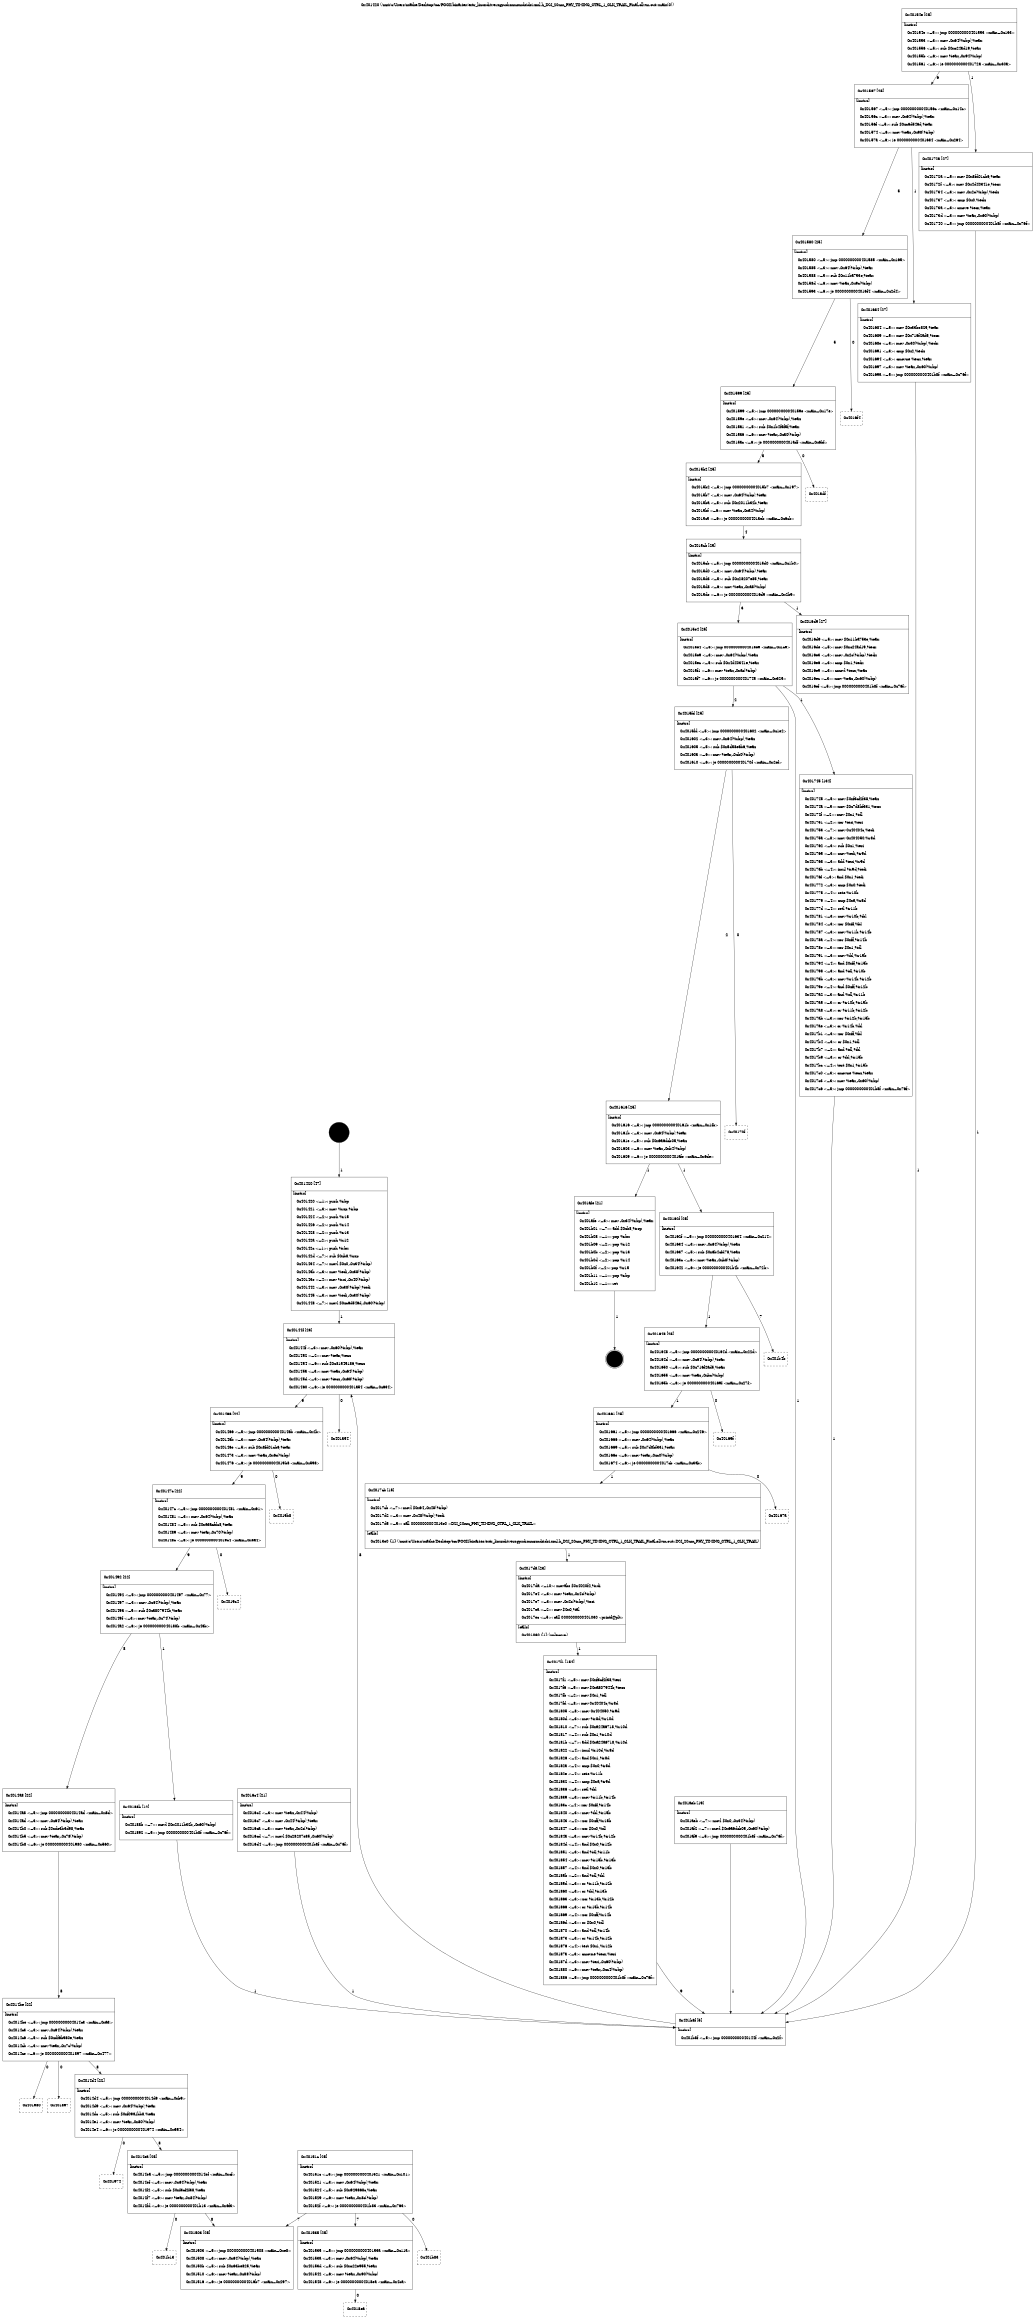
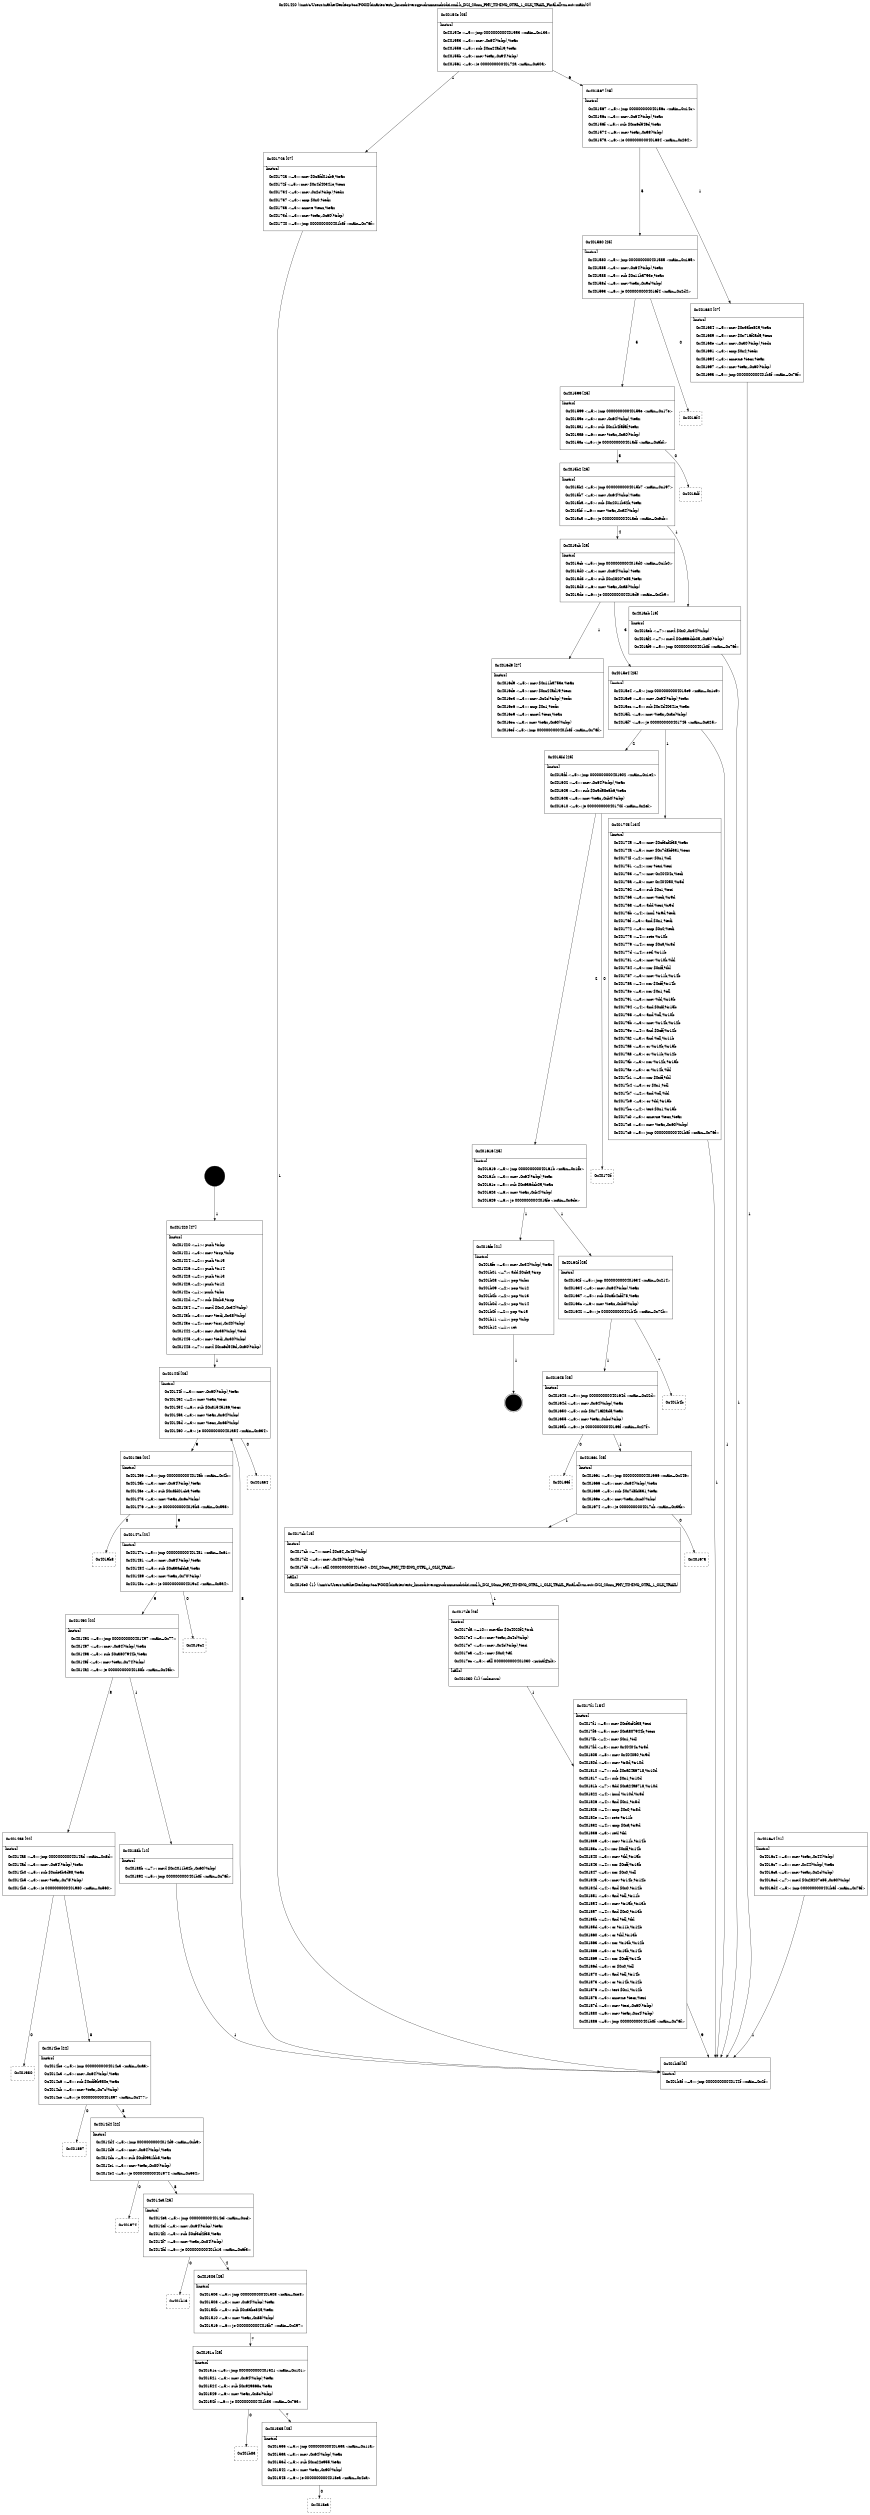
none -> (686, 563)
(41, 2079) -> (39, 1980)
(297, 2219) -> (250, 2338)
(211, 2220) -> (226, 2263)
